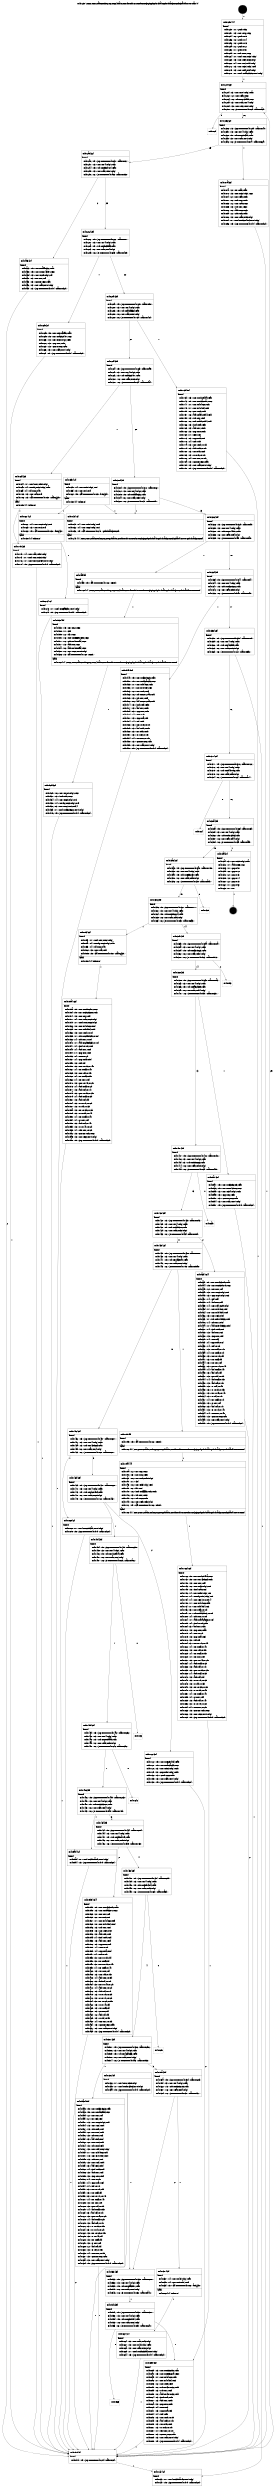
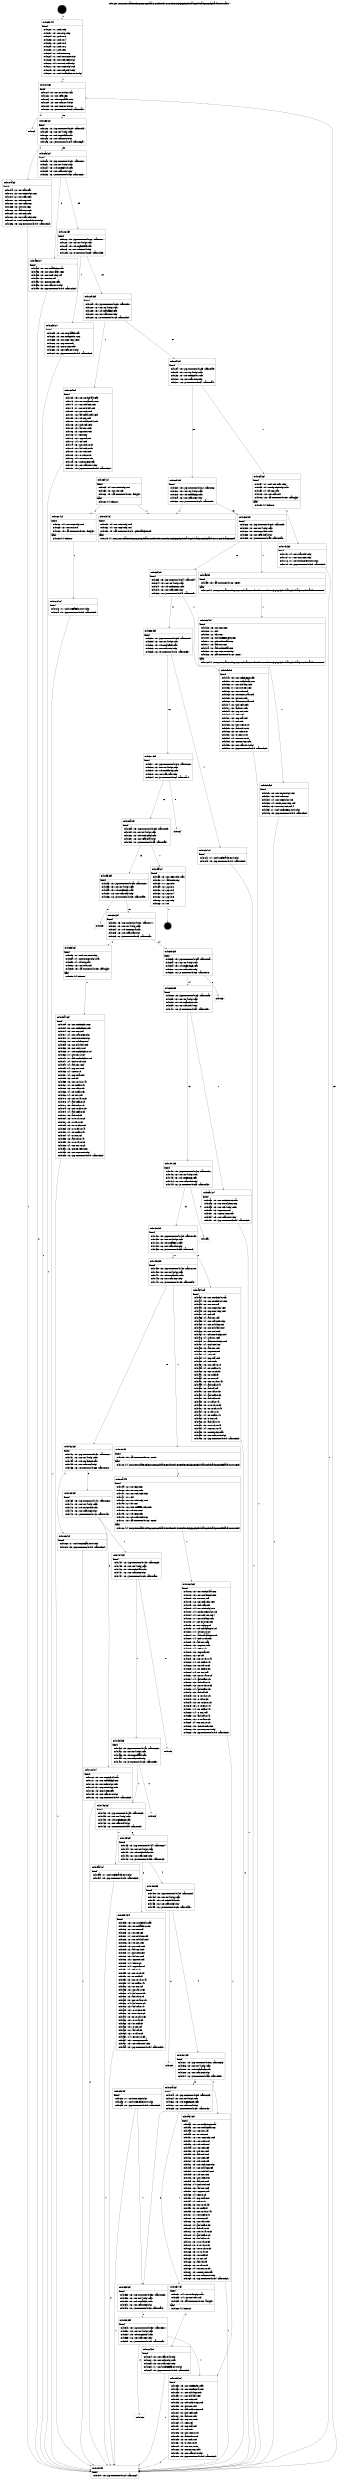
(134, 2467) -> (253, 1715)
